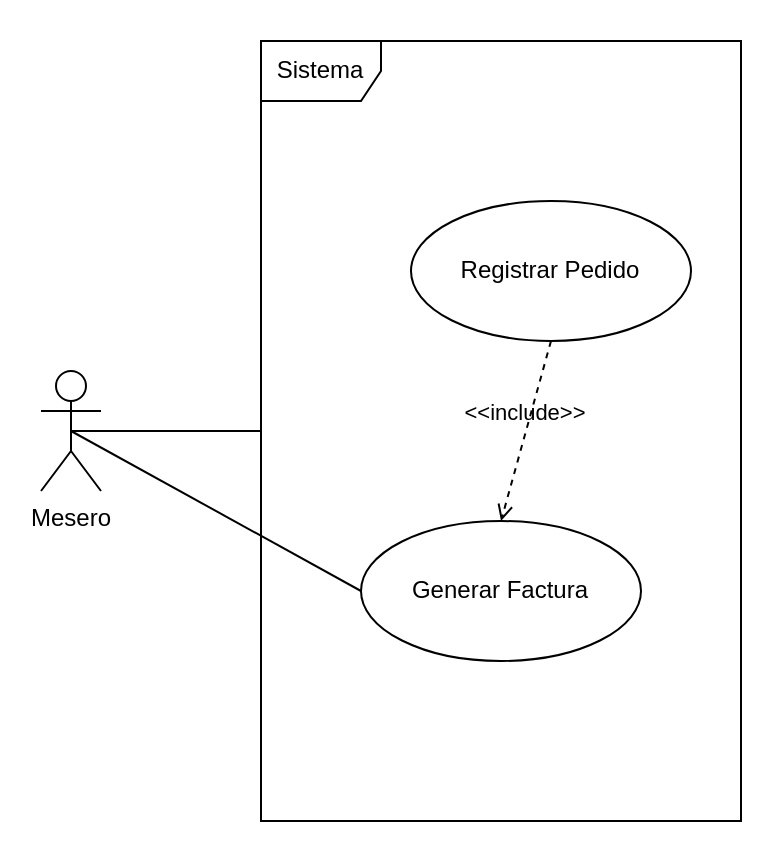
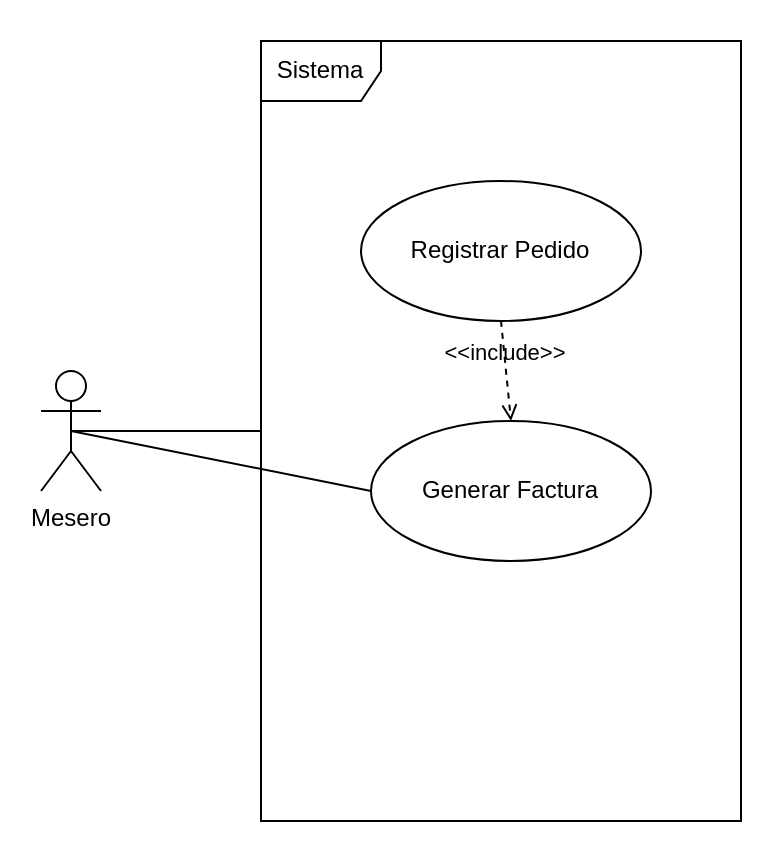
(551, 271) -> (501, 251)
(501, 591) -> (511, 491)
